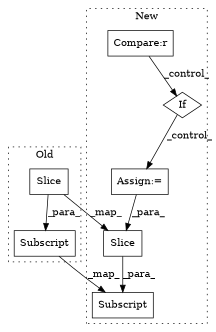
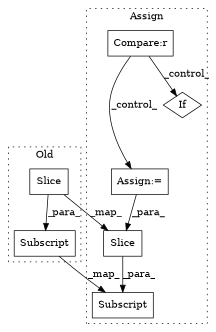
(147, 17) -> (147, 17)
(164, 139) -> (110, 109)
